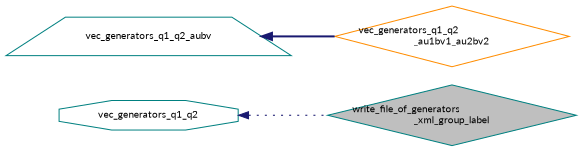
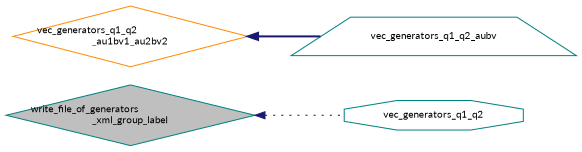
(303, 36) -> (289, 36)
(288, 115) -> (305, 115)
